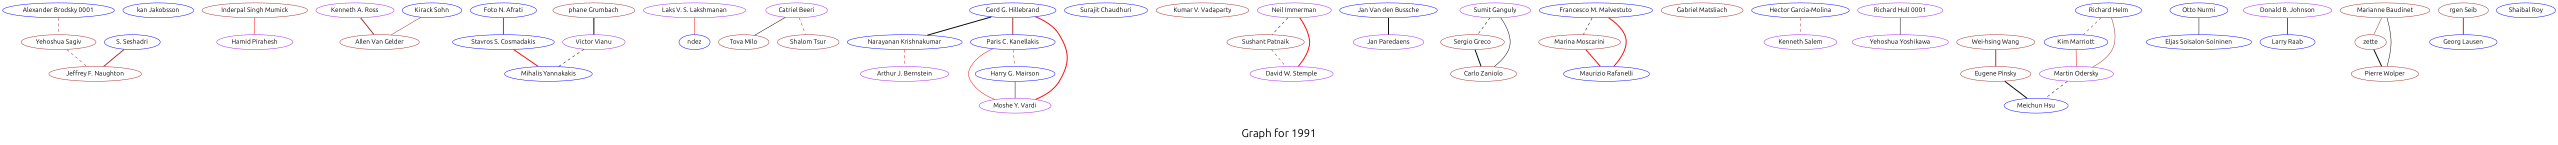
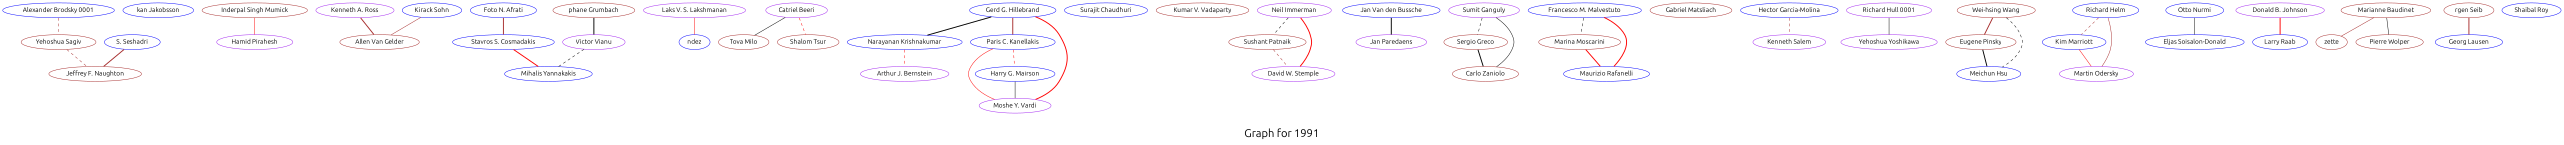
(2199, 42) -> (2195, 42)
(2378, 58) -> none
(2056, 90) -> (2022, 44)
